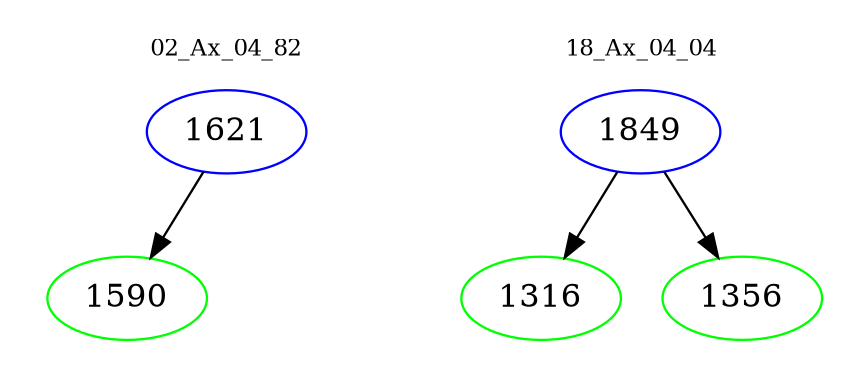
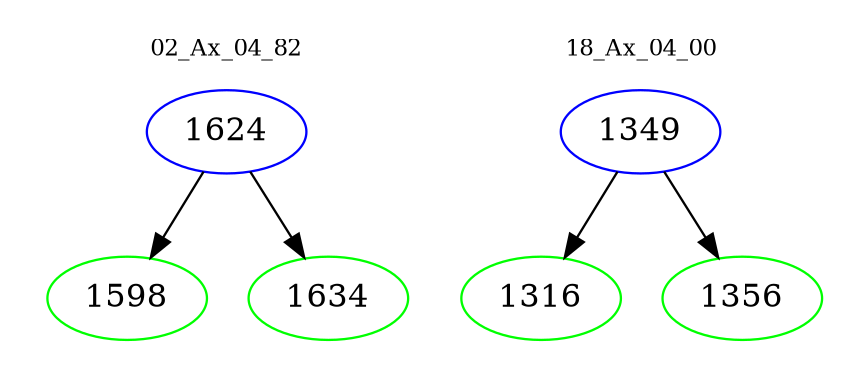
(642, 50) -> (642, 50)
(227, 132) -> (227, 132)
(641, 132) -> (641, 132)
(127, 298) -> (127, 298)
none -> (328, 298)
